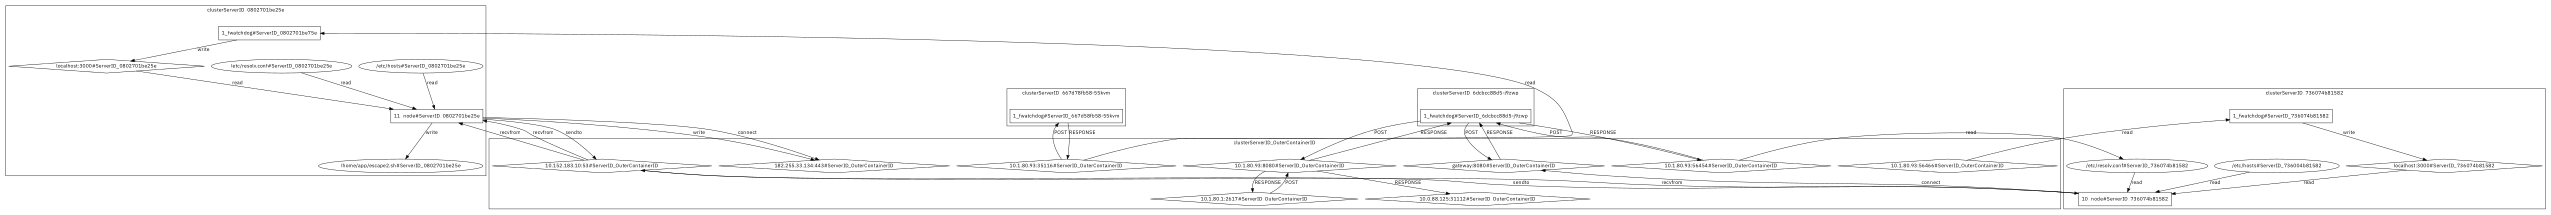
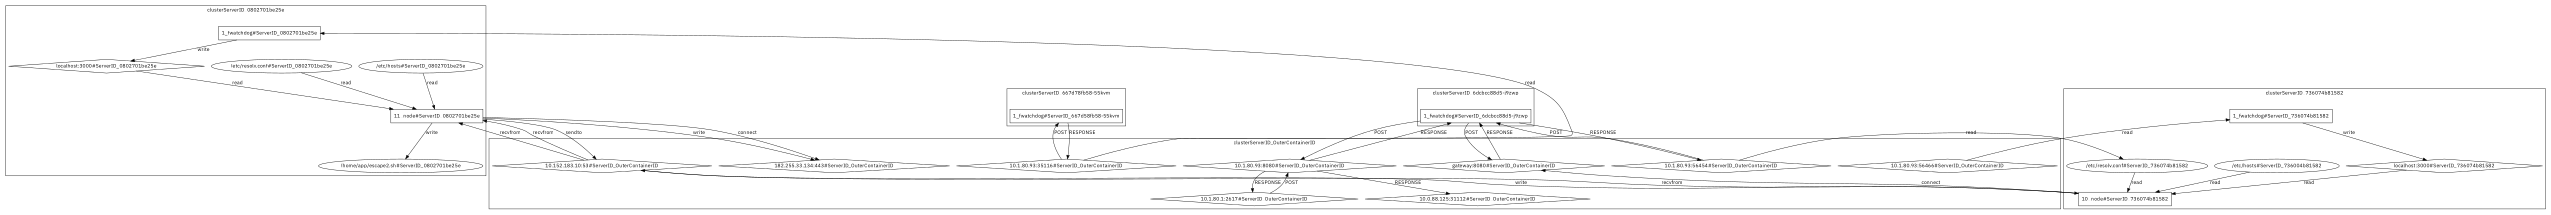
(269, 33) -> (269, 33)
(1521, 182) -> (1521, 182)
